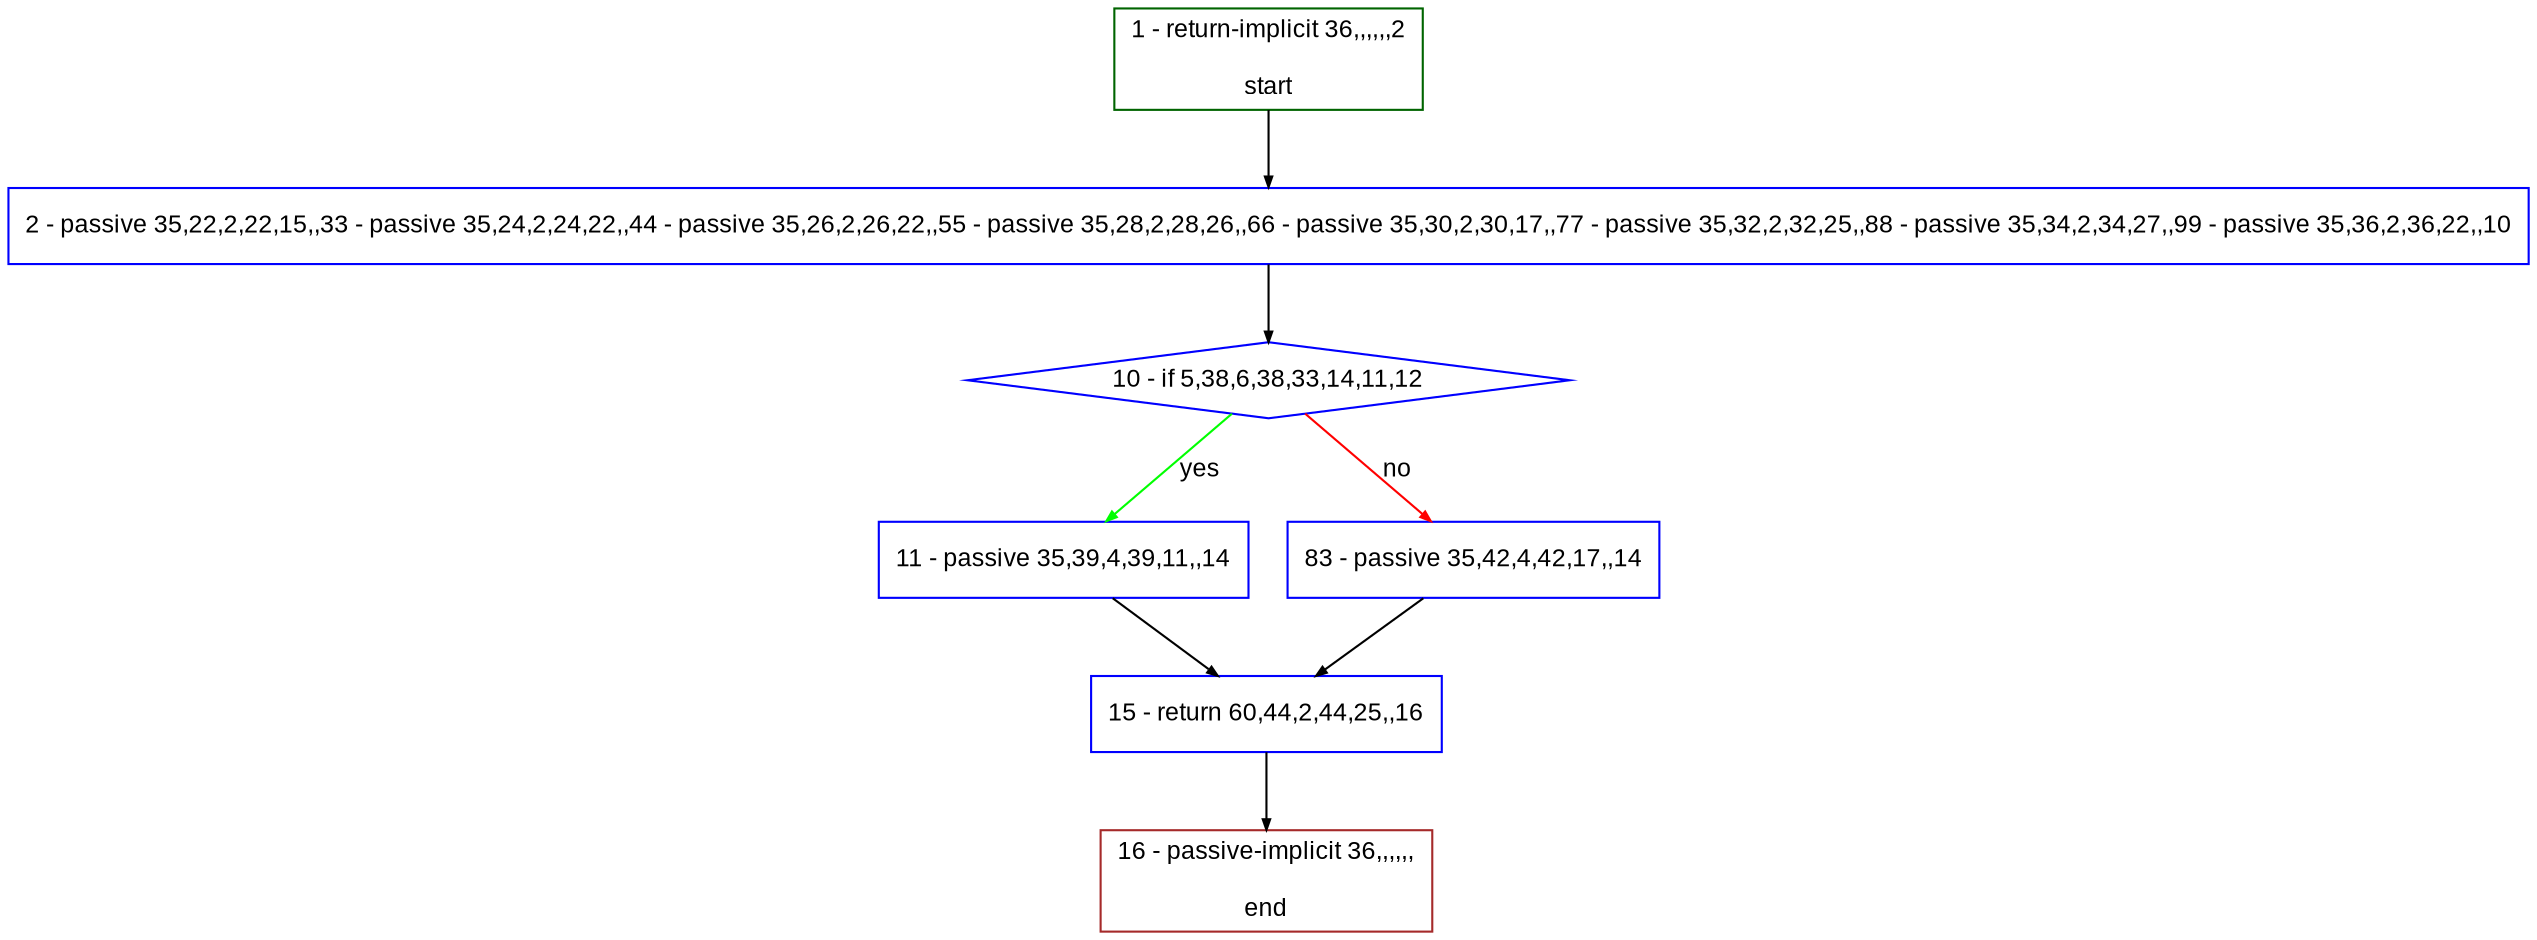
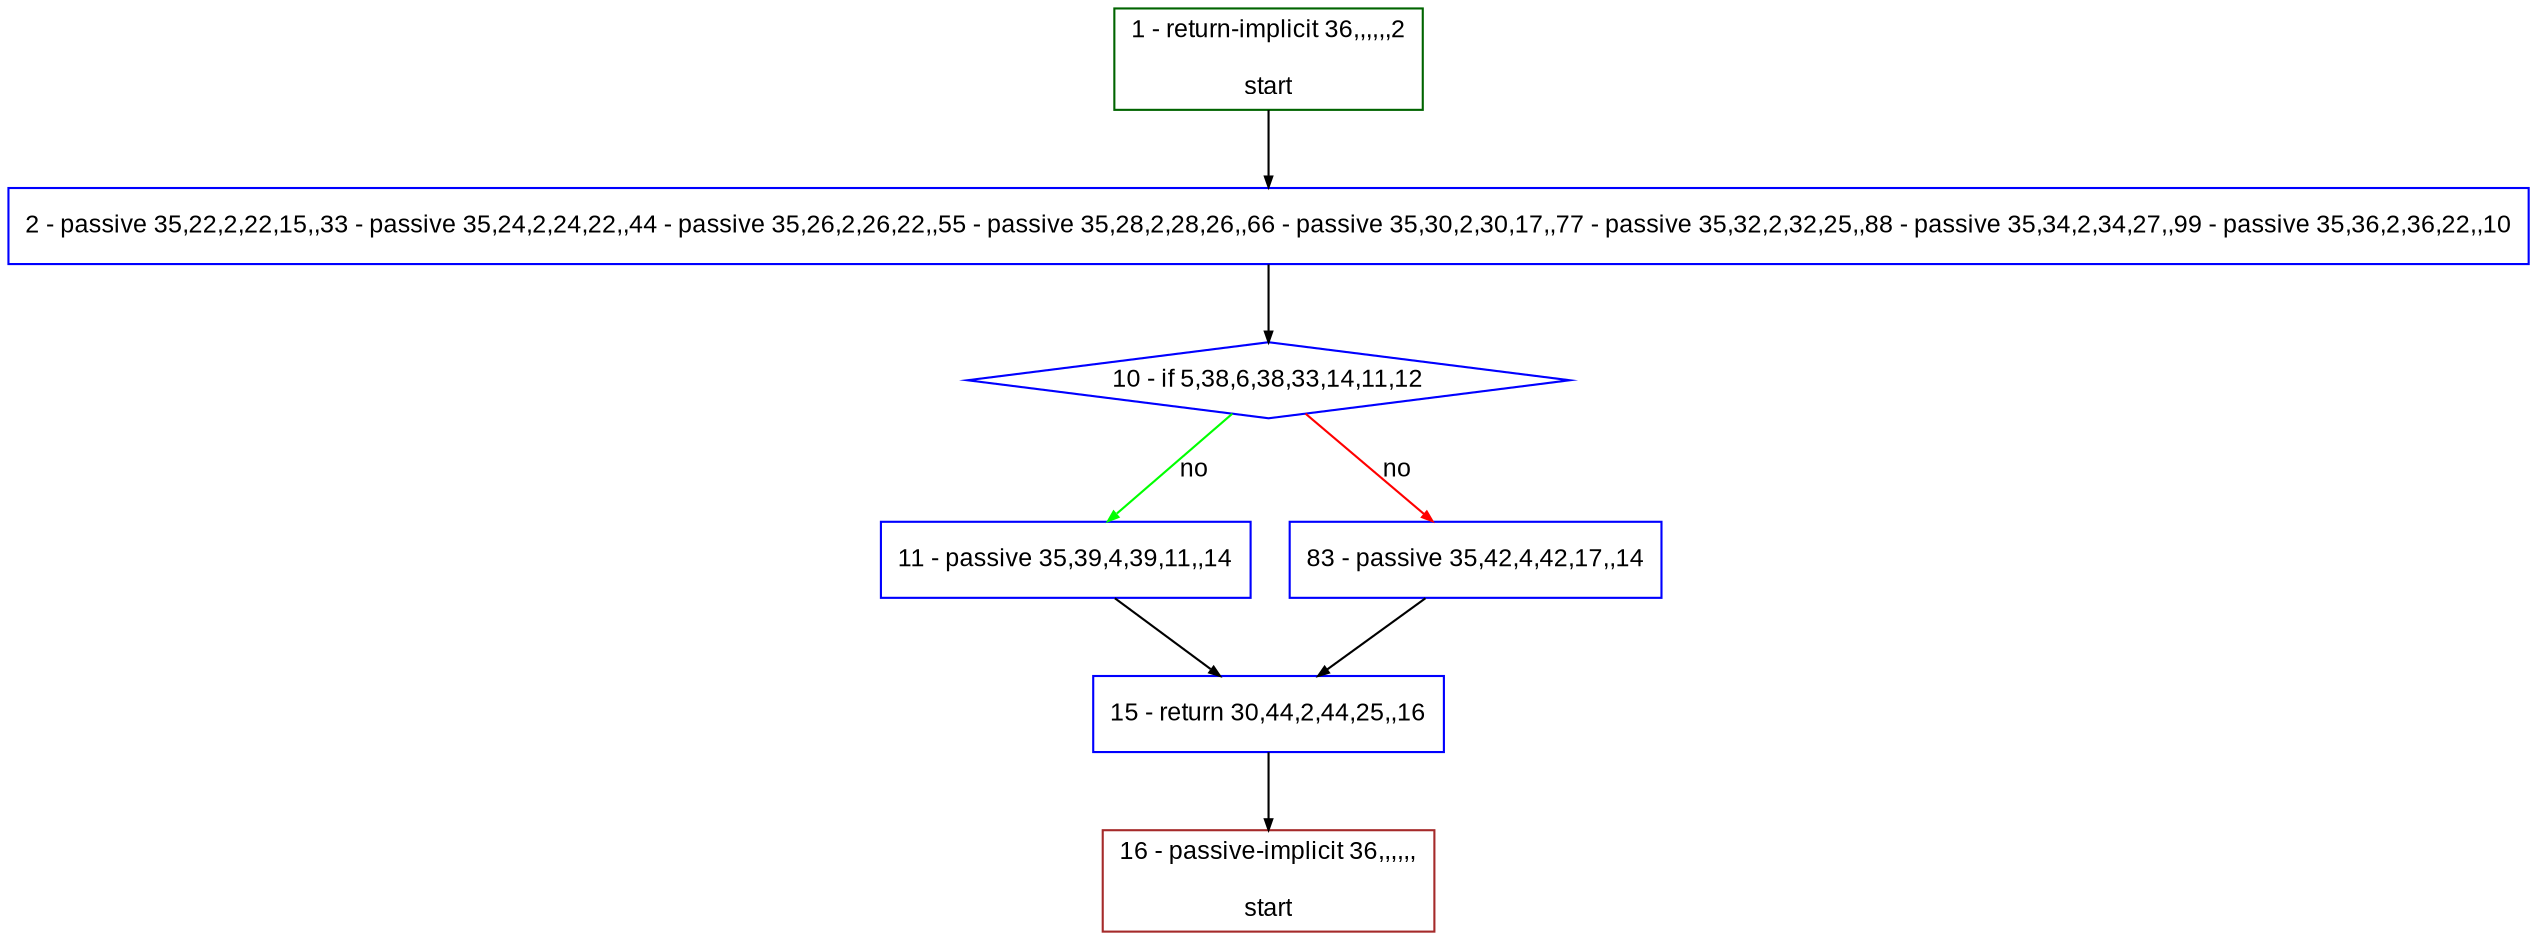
(1200, 470) -> (1195, 470)
(1266, 714) -> (1269, 714)
(1266, 881) -> (1269, 881)
